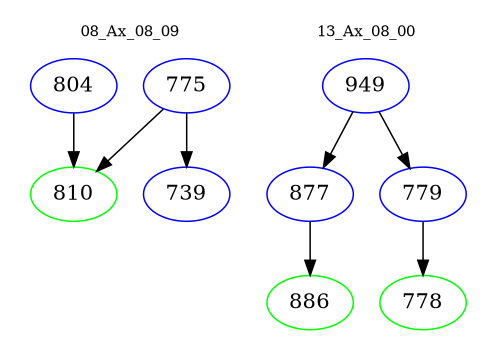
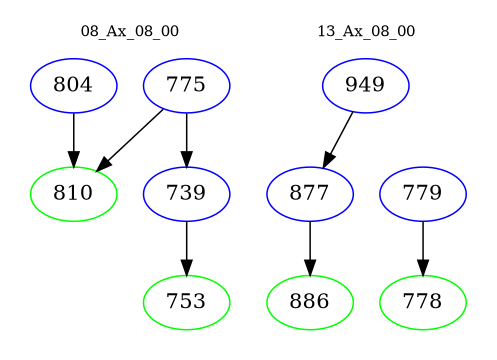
(130, 32) -> (130, 32)
(391, 133) -> none
none -> (187, 303)
